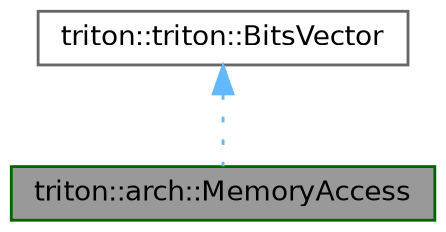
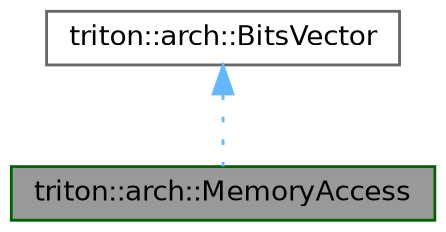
(223, 38) -> (223, 38)
